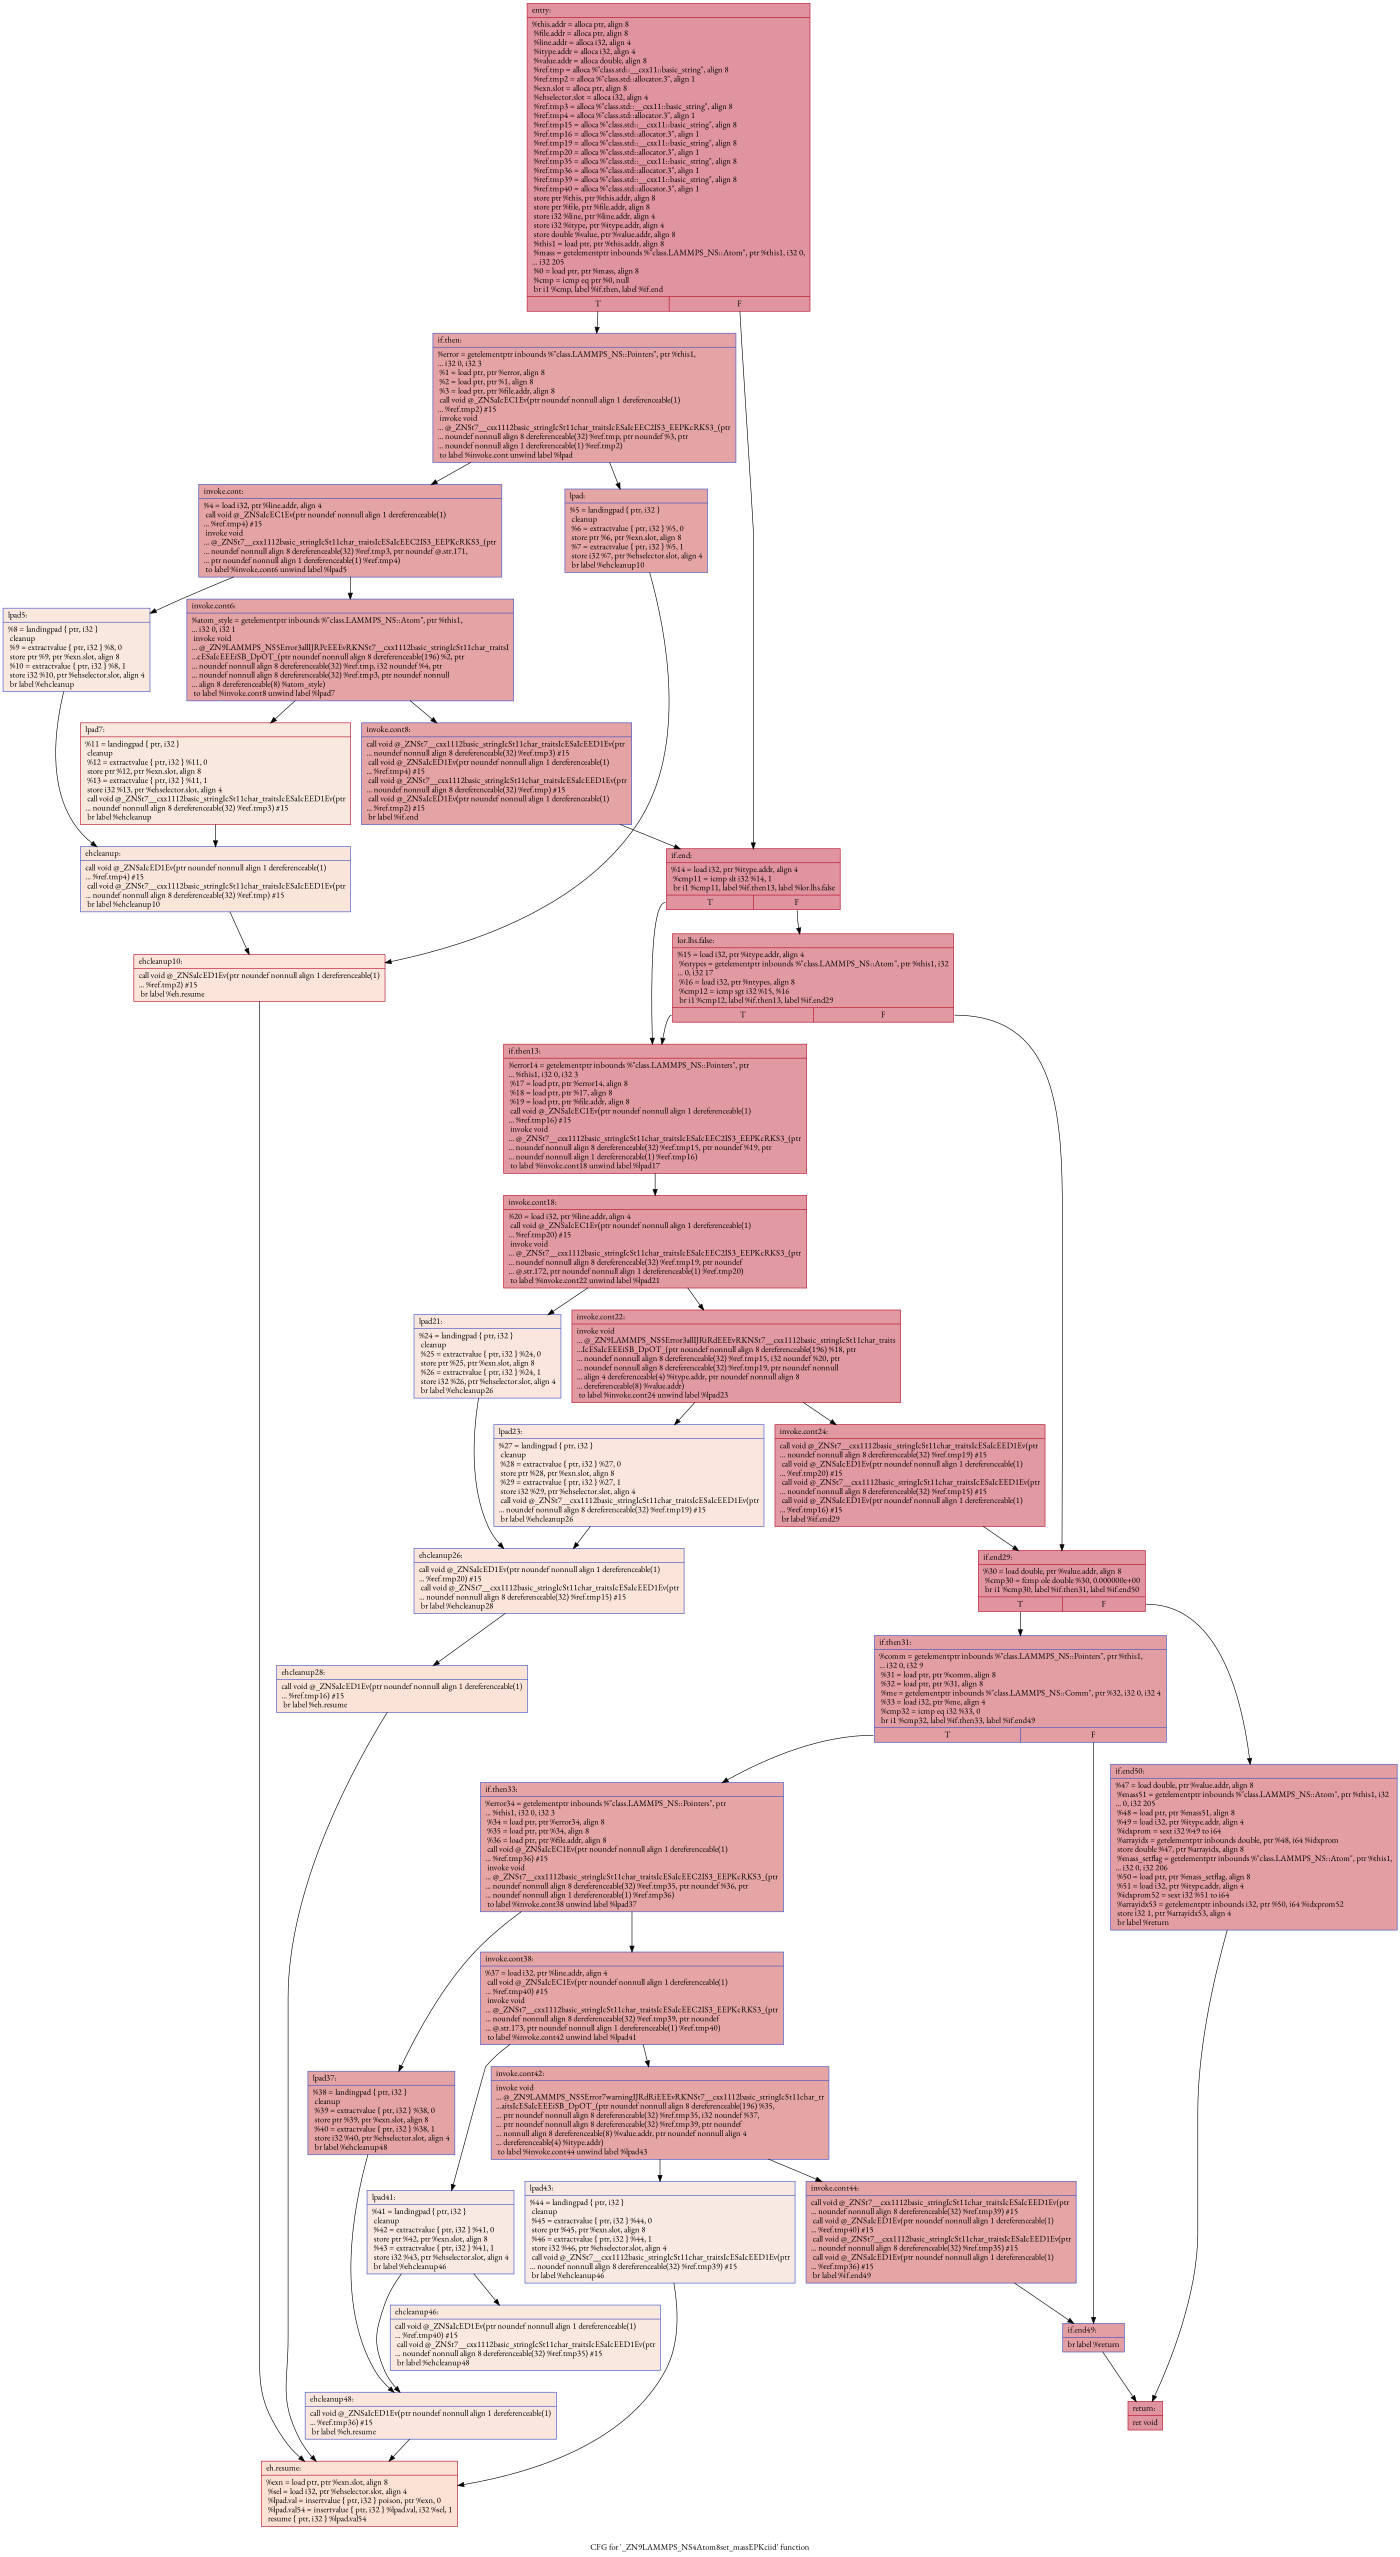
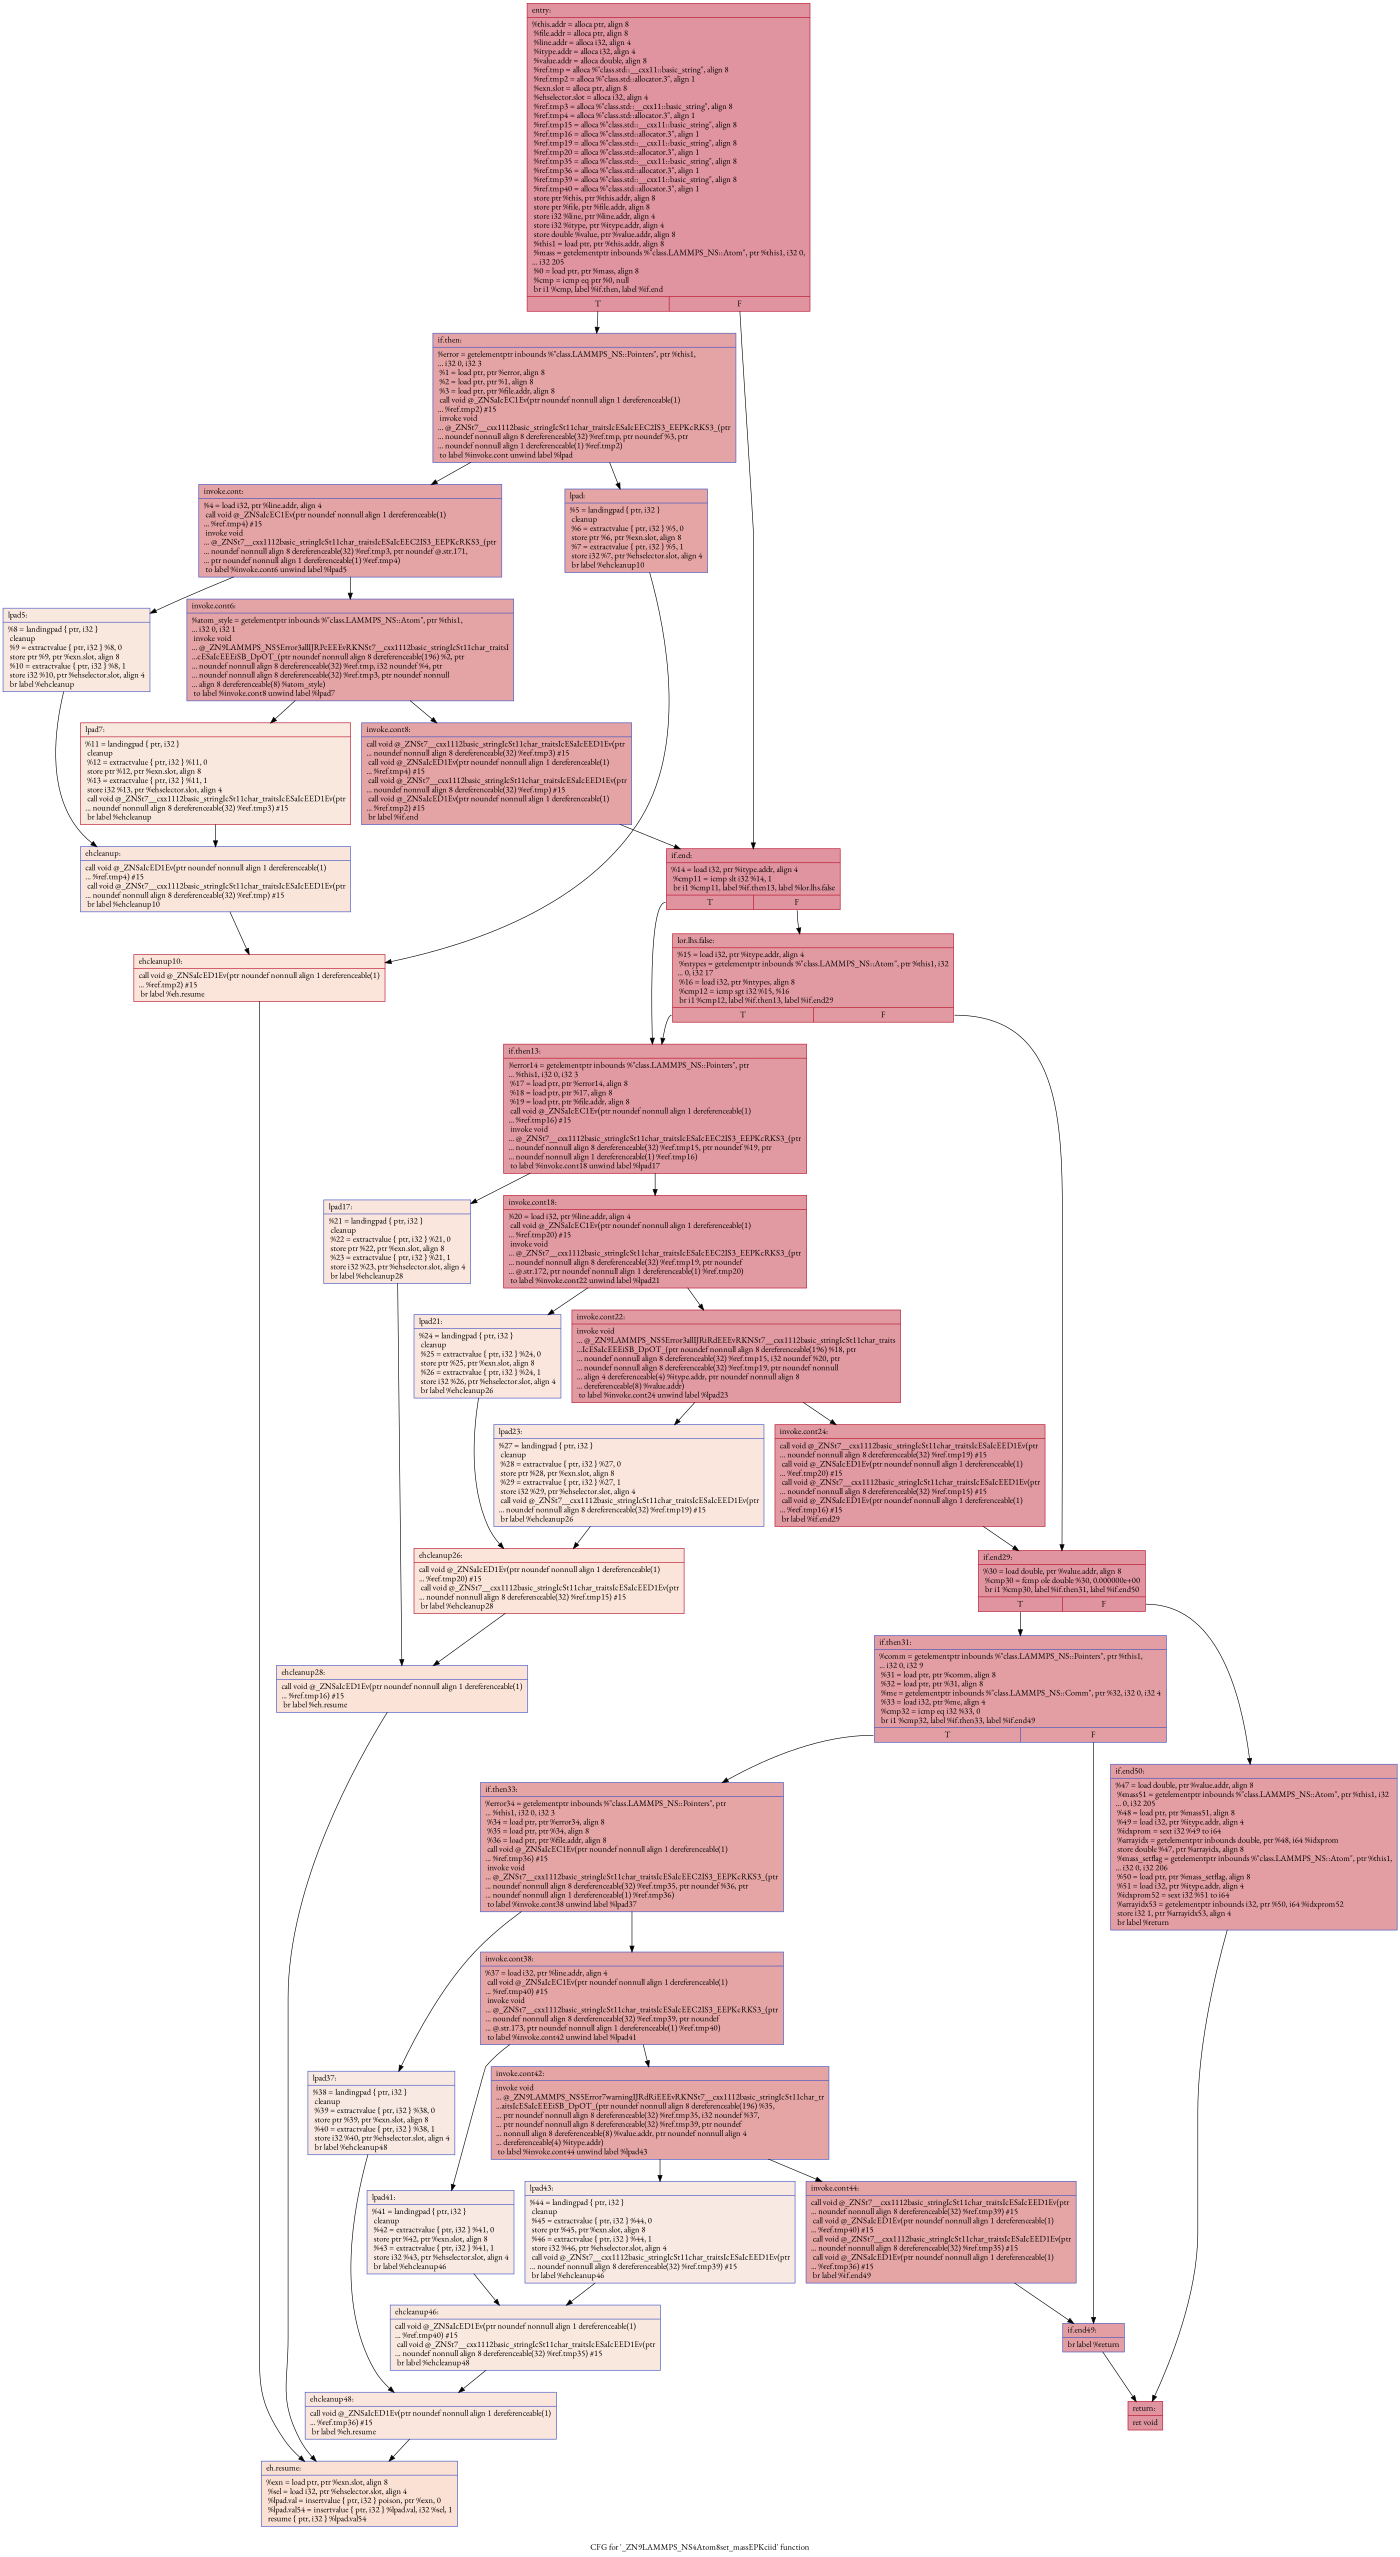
none -> (397, 1242)
(549, 1581) -> (549, 1581)
(381, 2113) -> (381, 2113)
(377, 2330) -> (475, 2379)
(616, 2426) -> (583, 2292)
(359, 2494) -> (359, 2494)
